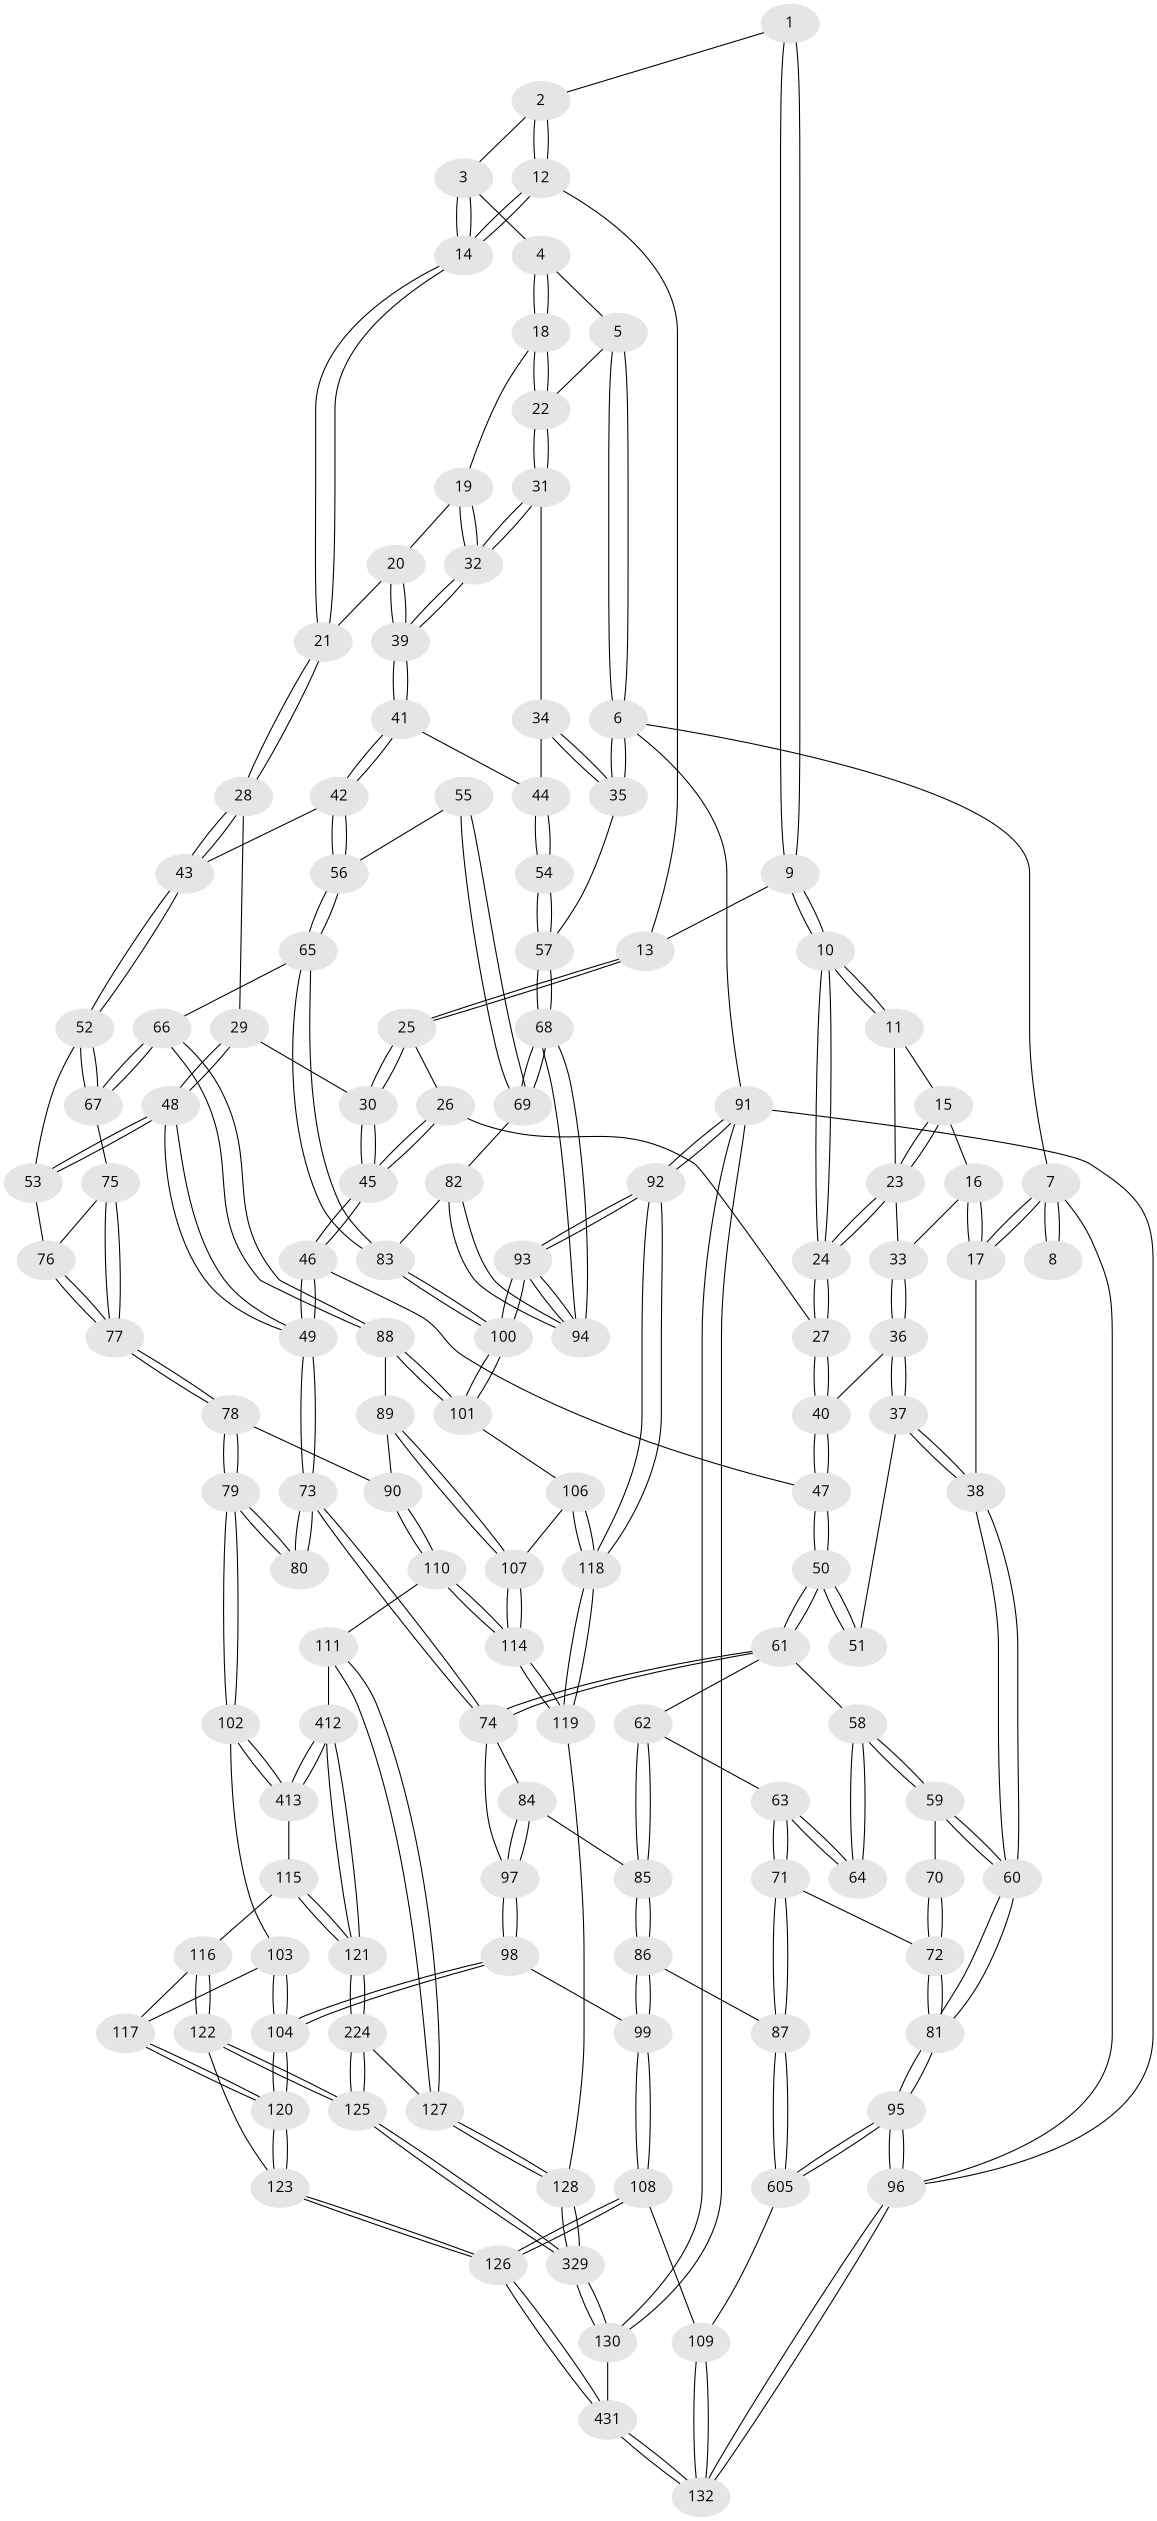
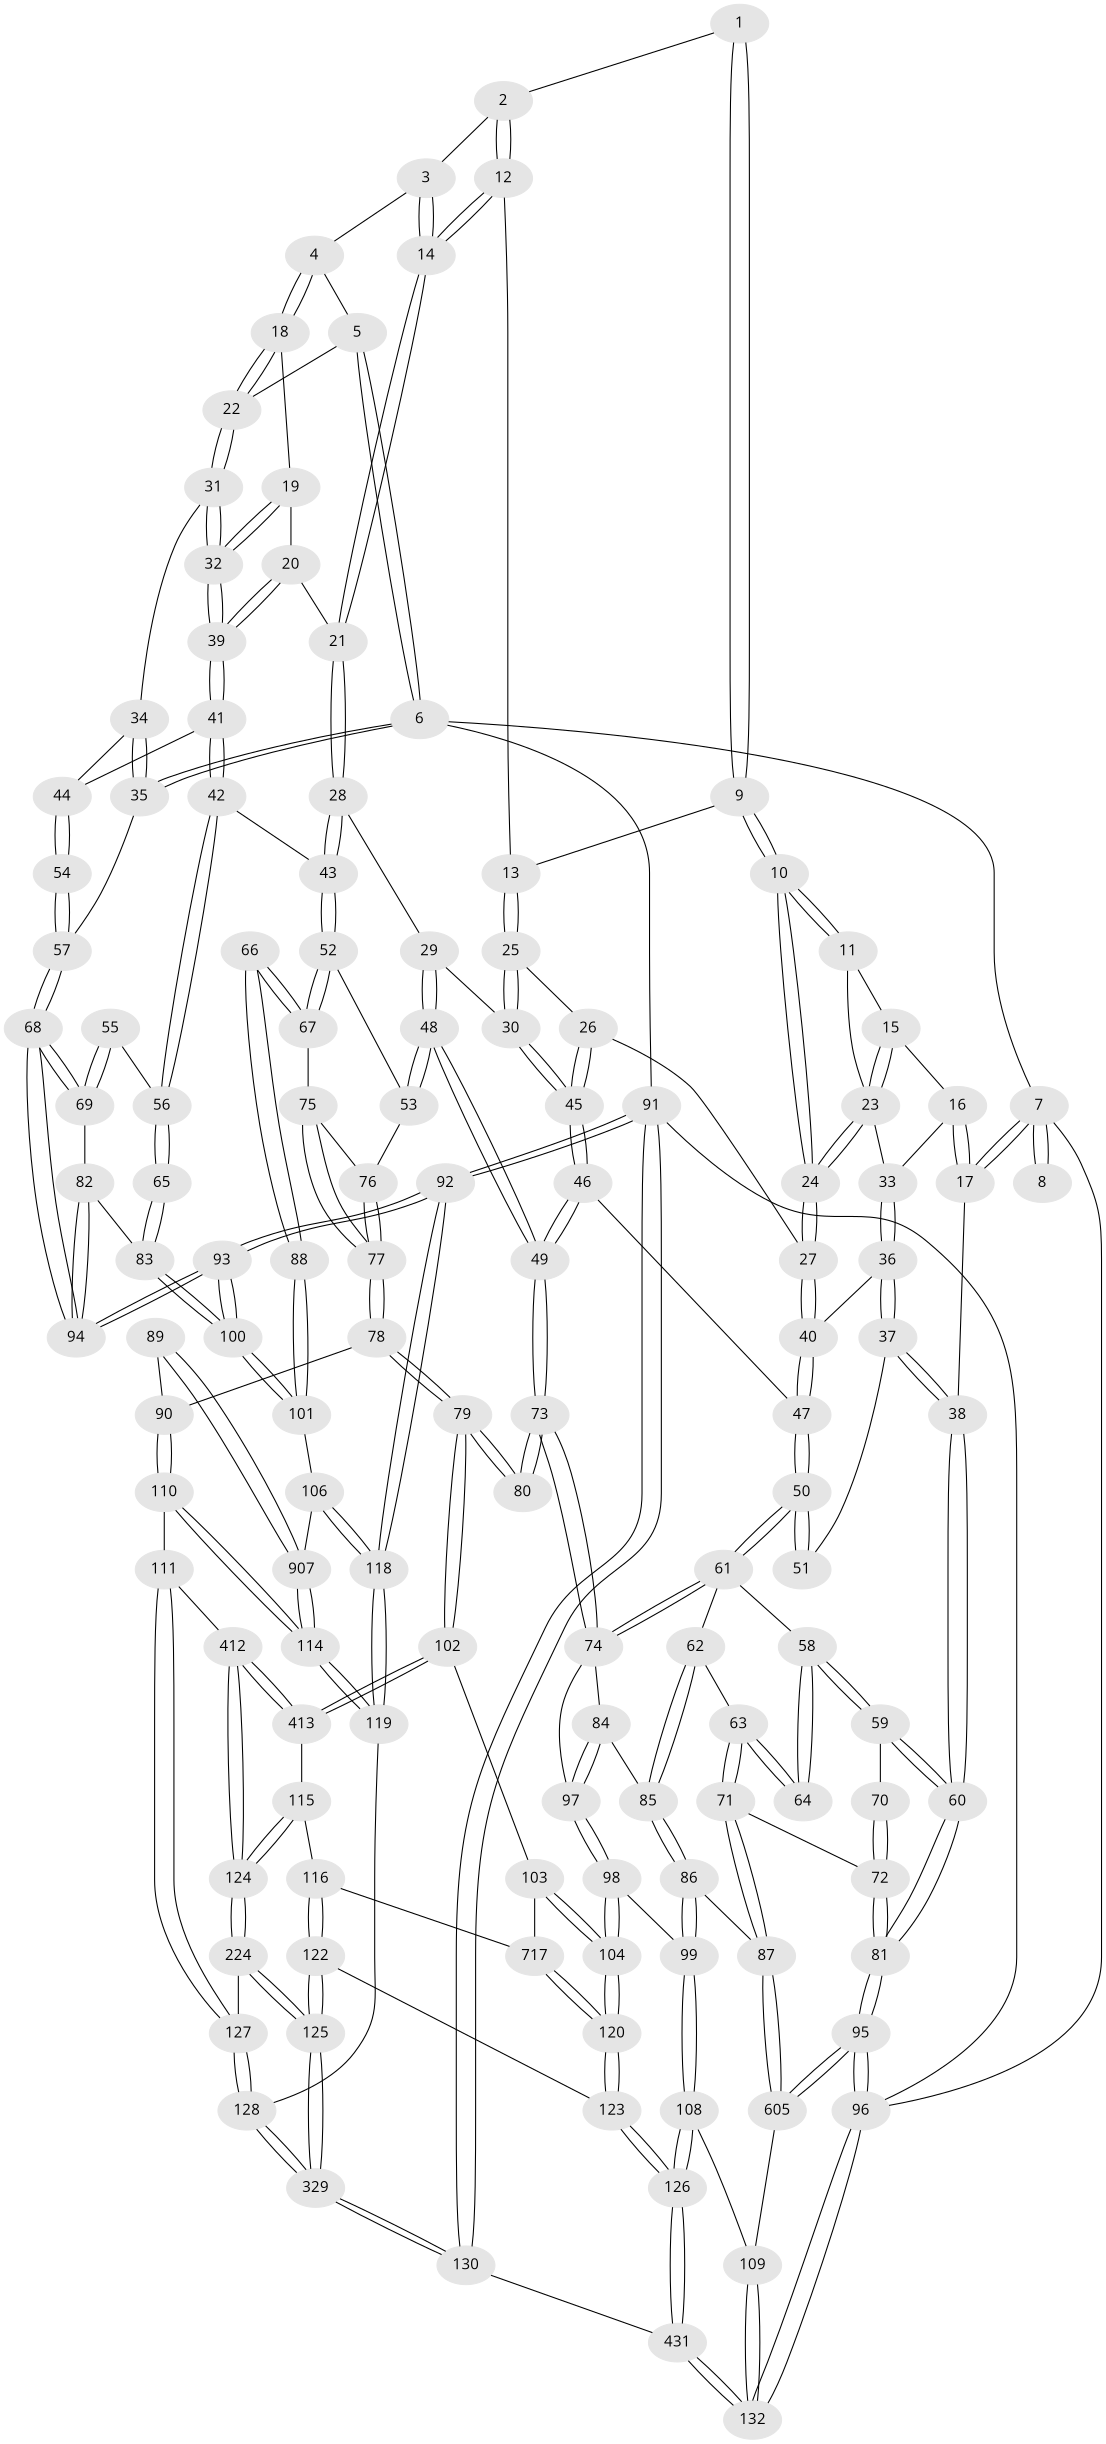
(233, 991) -> none
(385, 1376) -> none
(514, 1570) -> (302, 1570)
(358, 1956) -> (238, 1879)
(126, 2033) -> (535, 1956)
